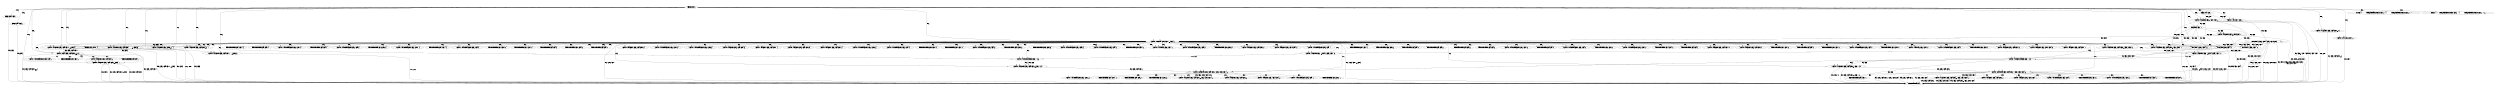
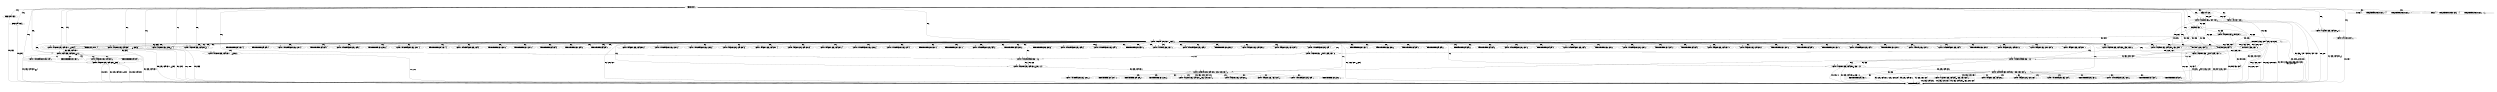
(679, 42) -> (229, 50)
